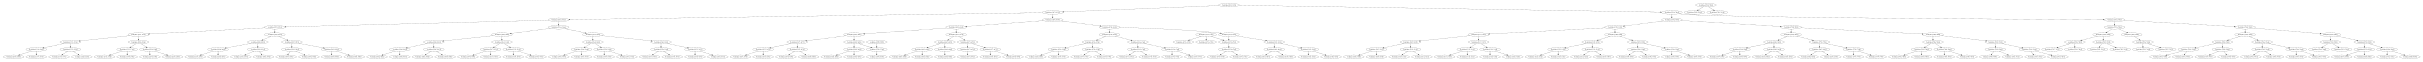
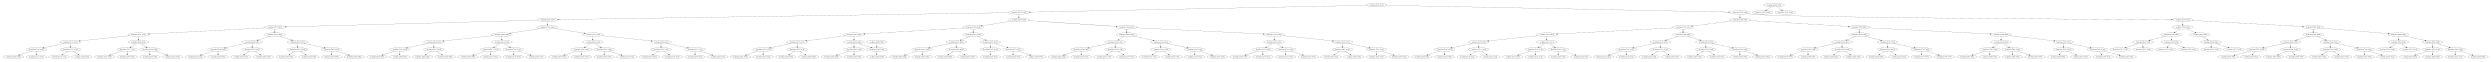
(1217, 38) -> (1279, 45)
none -> (968, 57)
